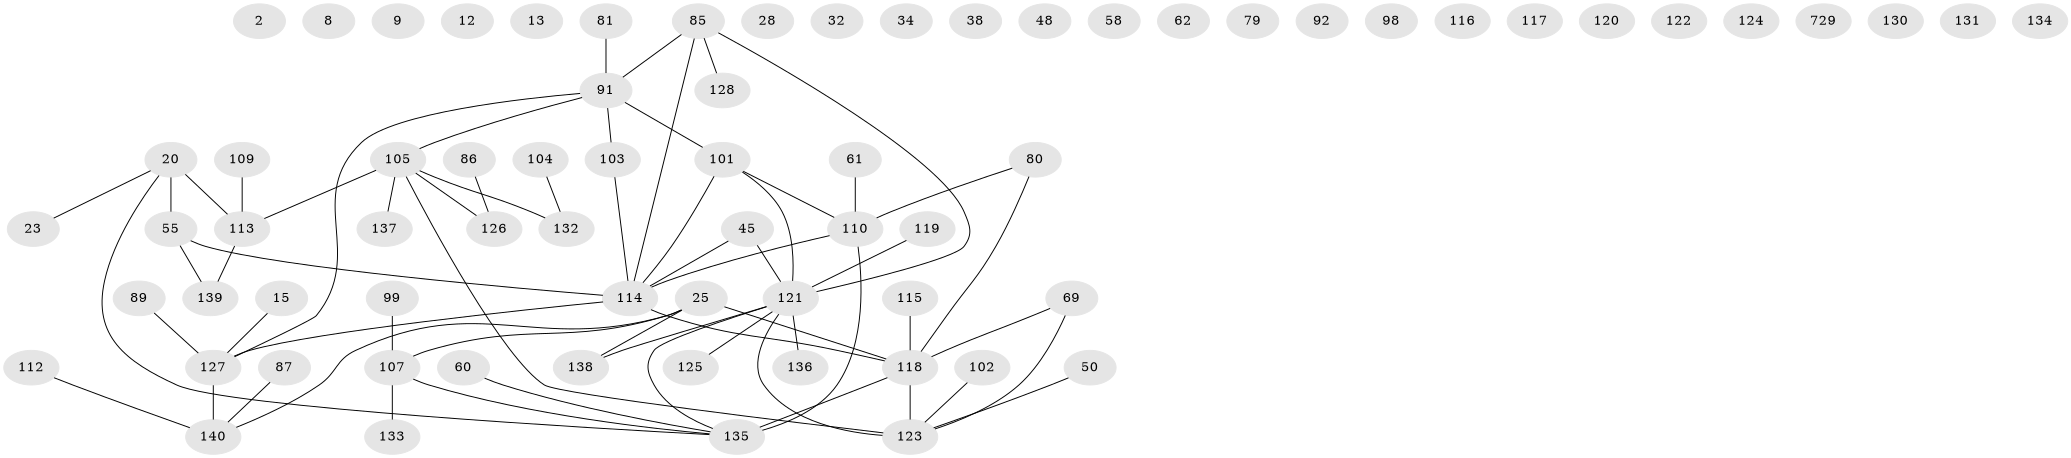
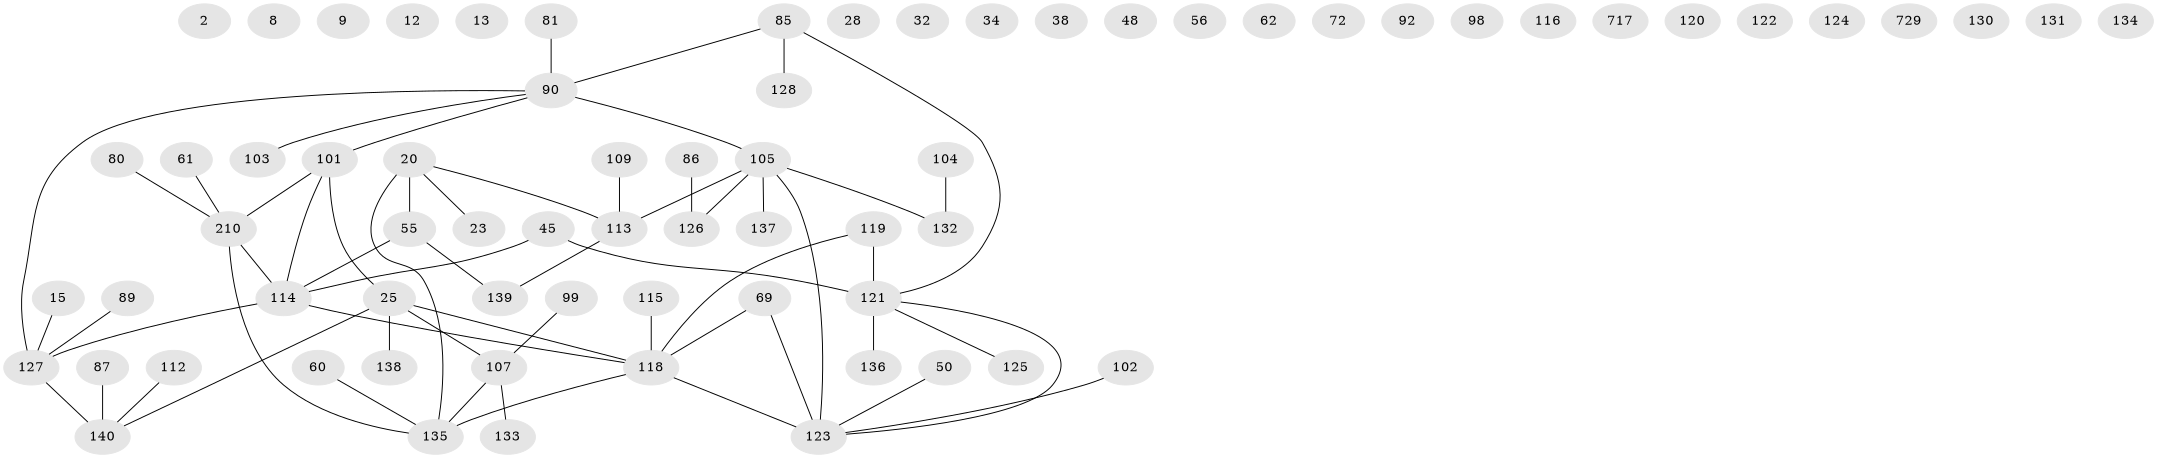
(1114, 21) -> (1200, 21)
(1253, 21) -> (1338, 21)
(1535, 21) -> (1620, 21)
(606, 90) -> (551, 90)
(664, 160) -> none
(785, 218) -> (339, 236)
(621, 229) -> none
(855, 229) -> (229, 229)
(982, 268) -> (733, 280)
(660, 339) -> none
(658, 347) -> none
